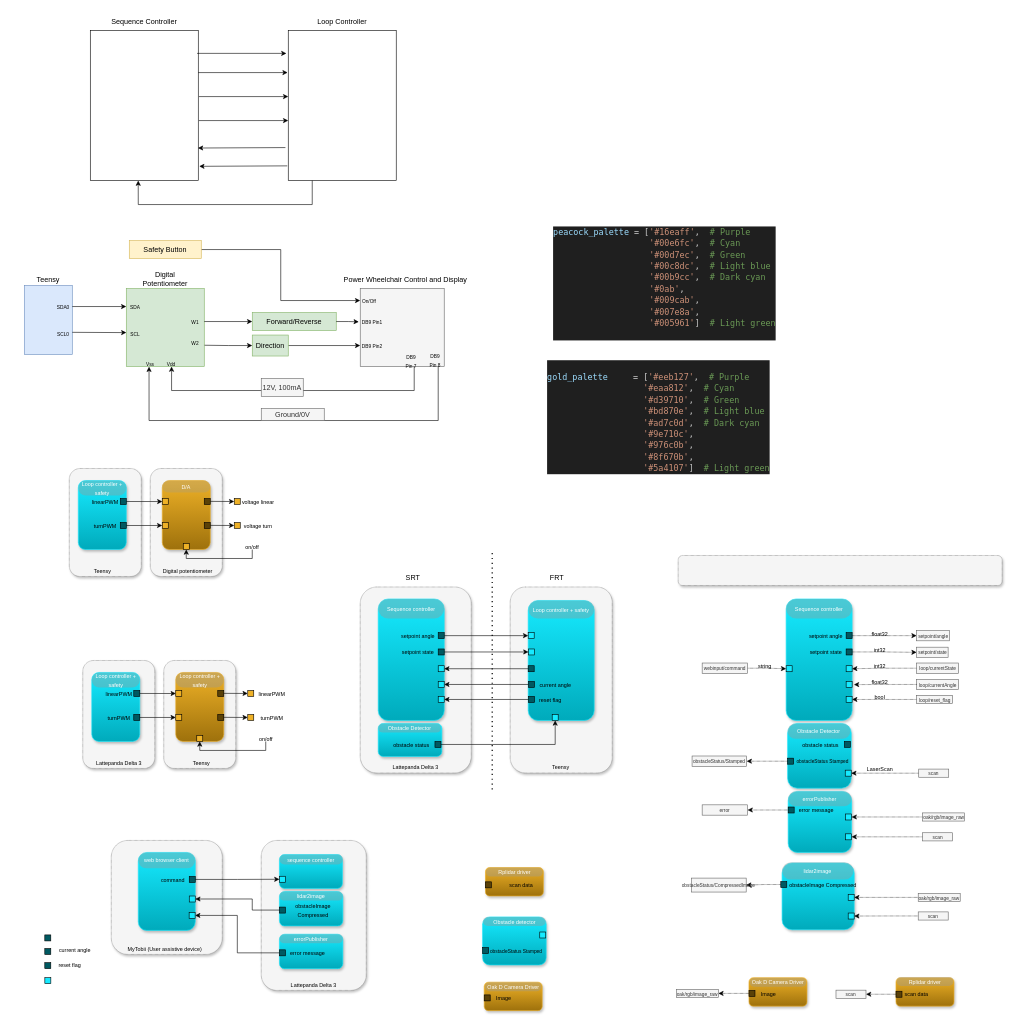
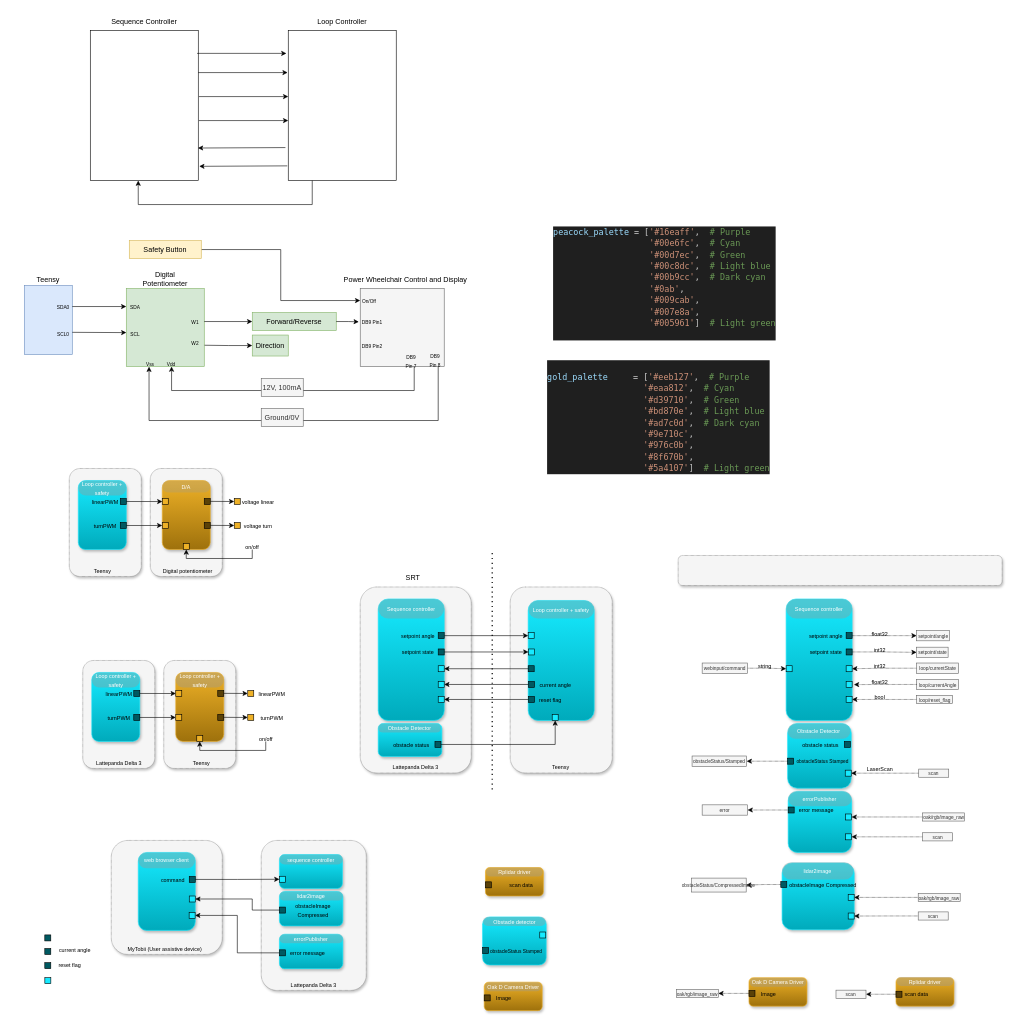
(322, 345) -> none
(293, 414) -> (282, 417)
(557, 578) -> none
